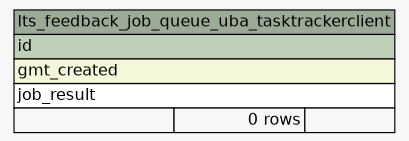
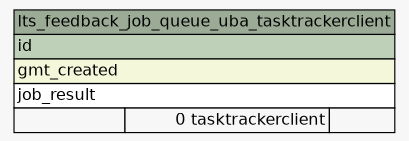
(274, 120) -> (251, 120)
